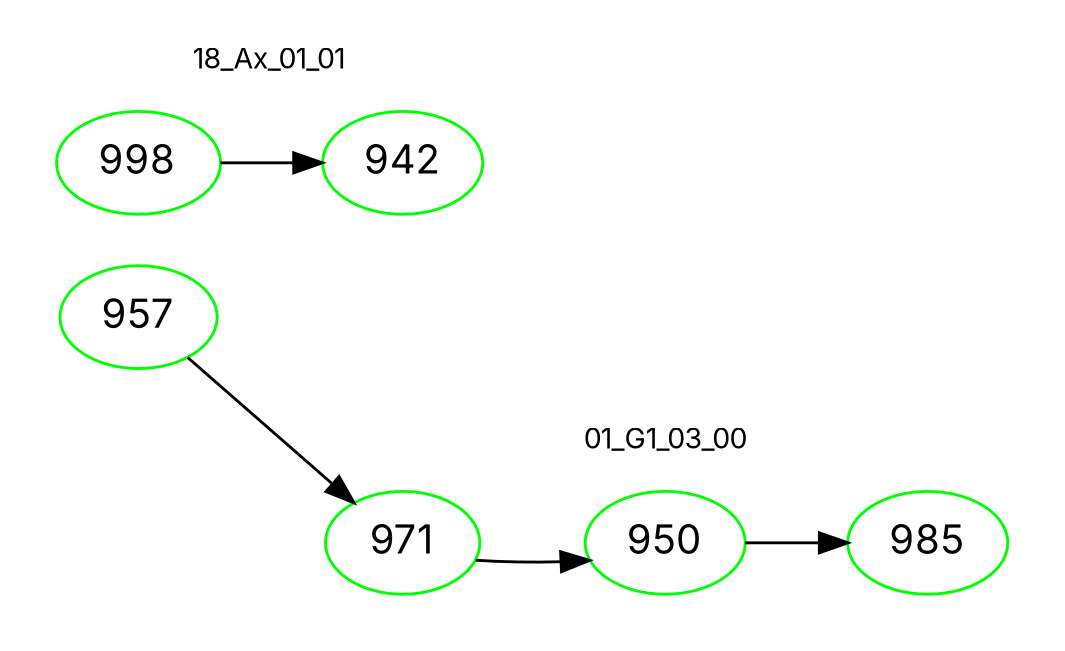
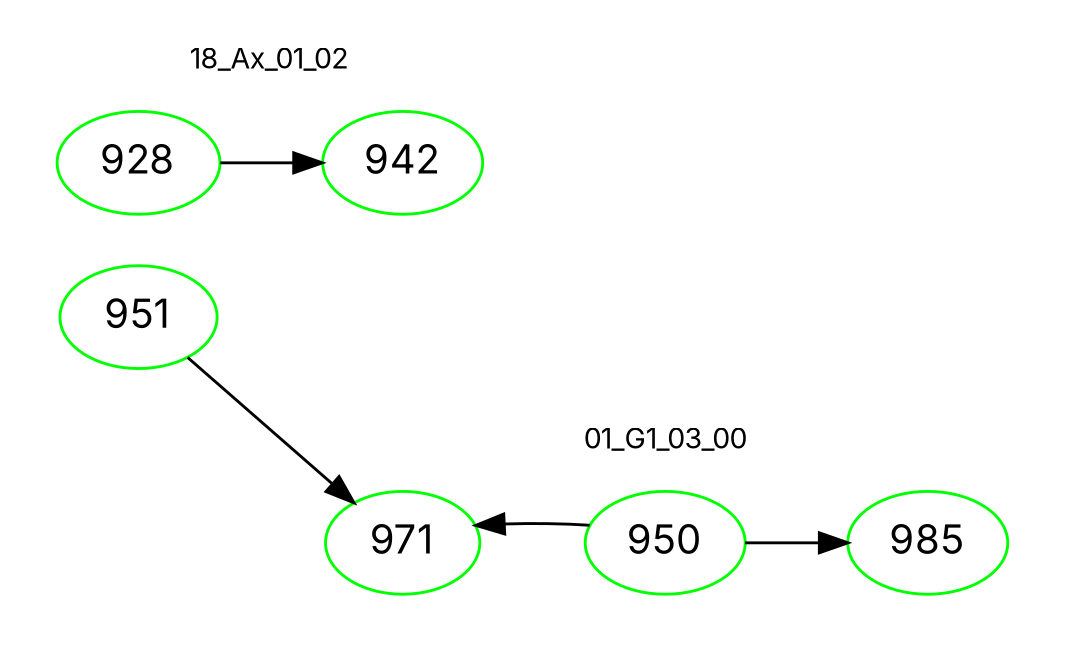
(270, 61) -> (270, 61)
(139, 163) -> (139, 163)
(139, 317) -> (139, 317)
(518, 562) -> (547, 524)
